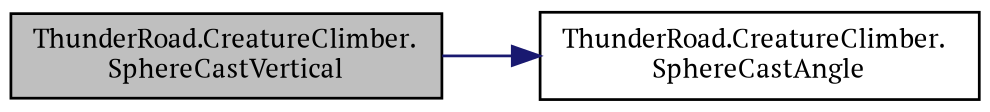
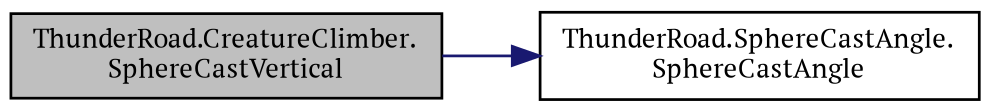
(760, 56) -> (760, 56)
